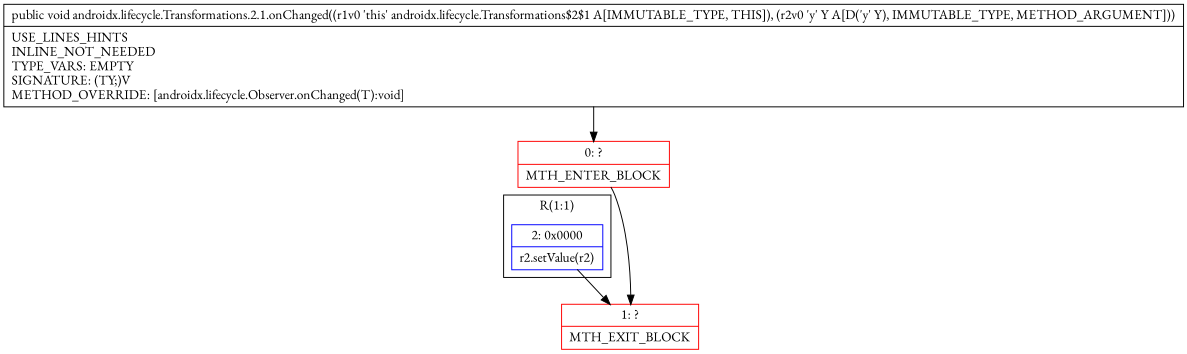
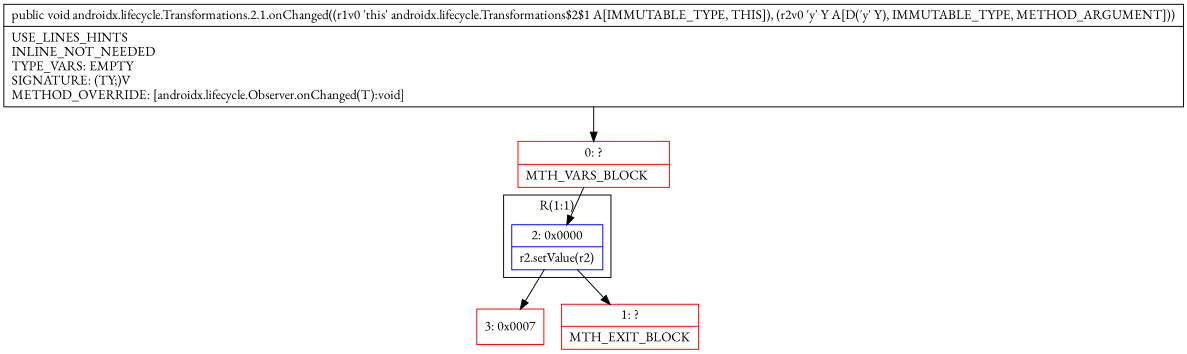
(594, 175) -> (587, 175)
(626, 240) -> (577, 202)
none -> (510, 327)
